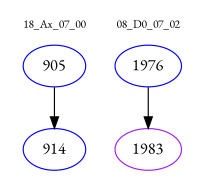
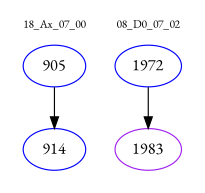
(148, 66) -> (148, 66)
